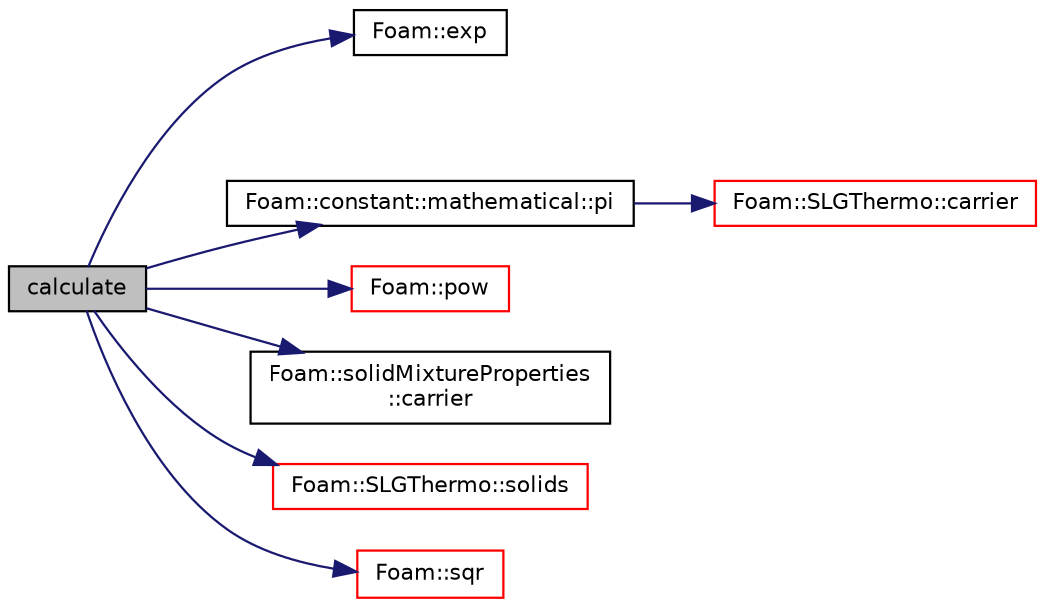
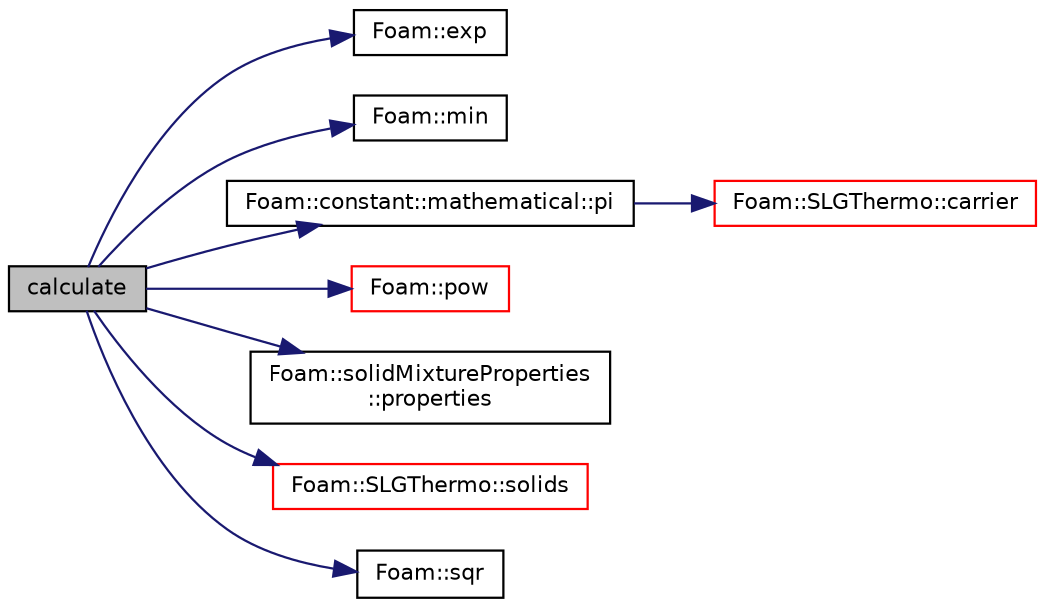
none -> (430, 118)
(430, 388) -> (430, 388)
(430, 574) -> (430, 574)
